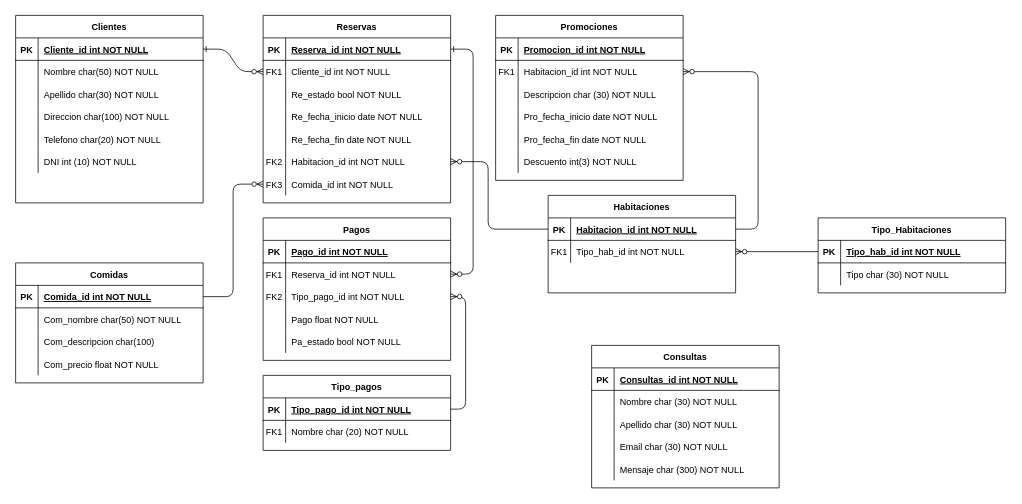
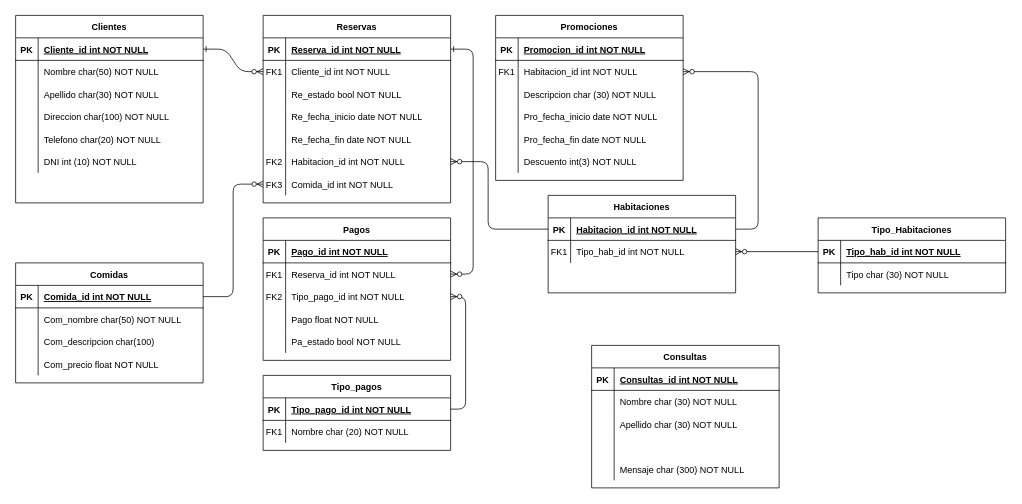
(696, 447) -> none
